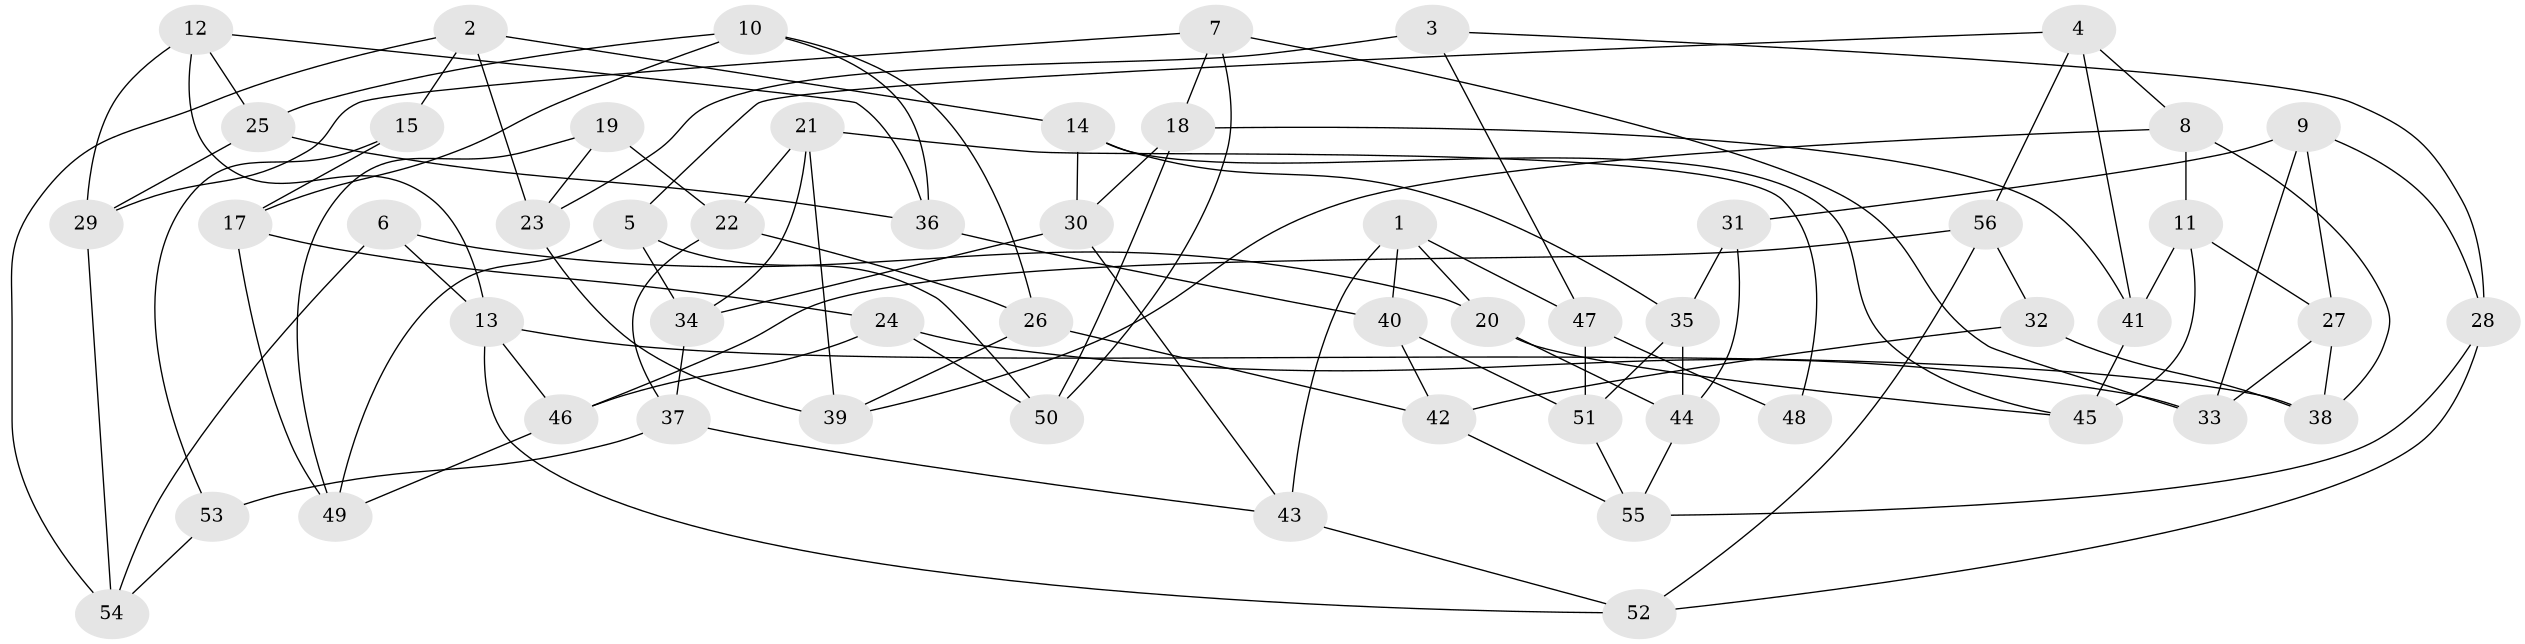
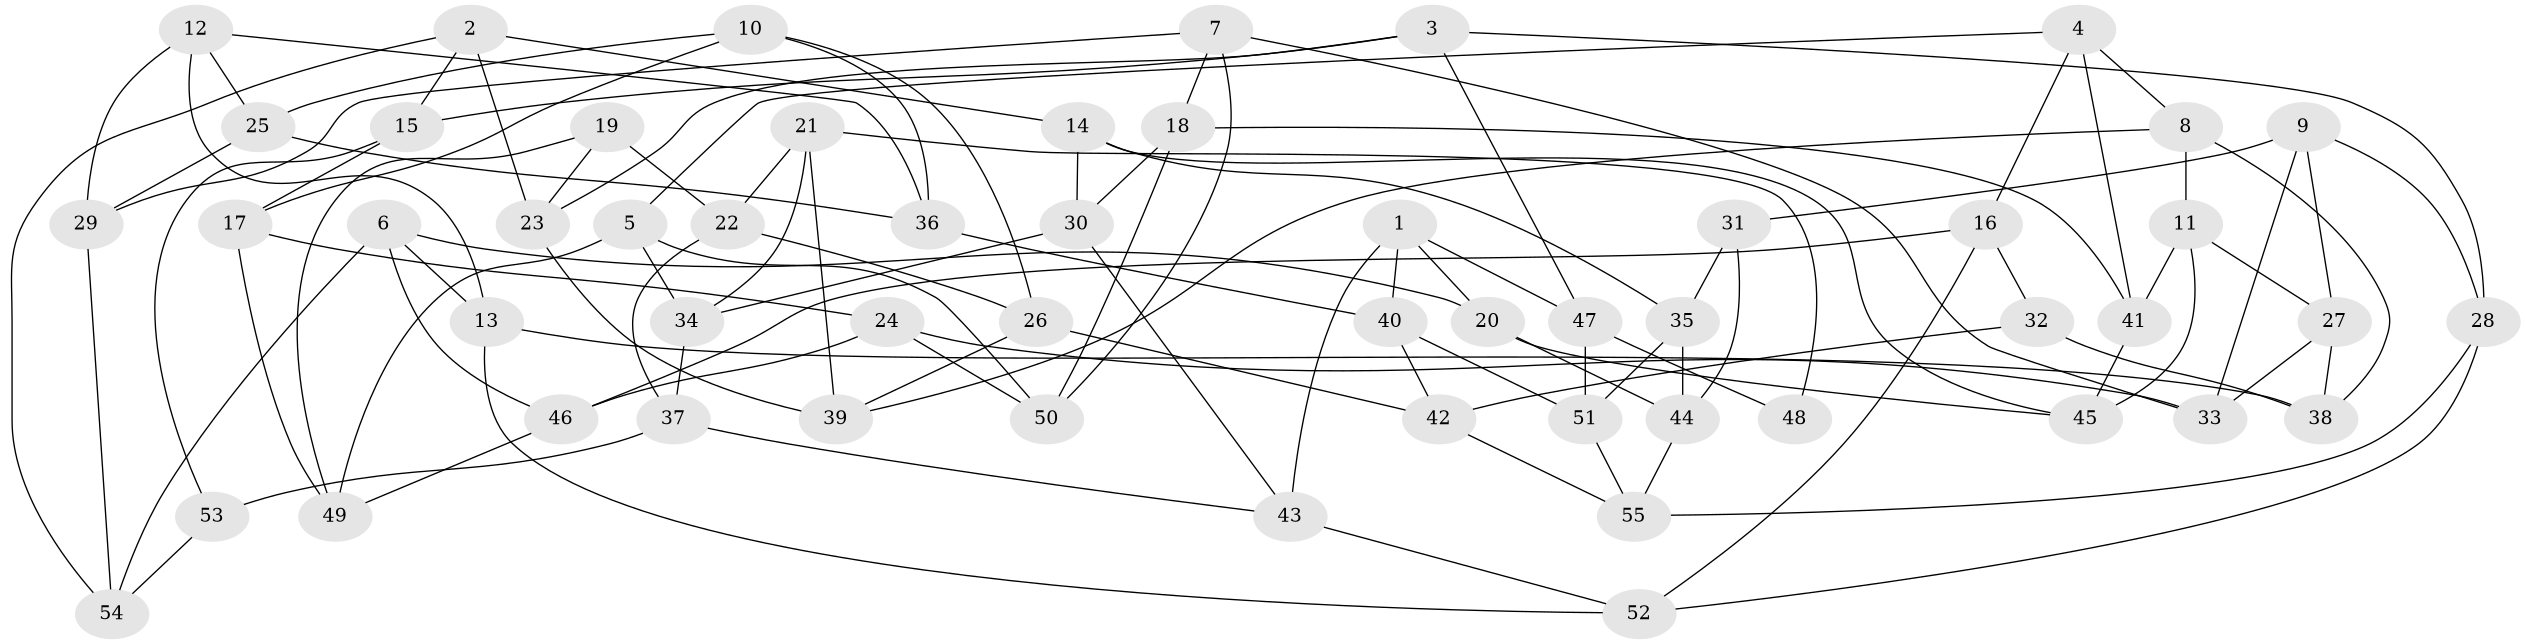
none -> (680, 91)
(1986, 225) -> (1986, 225)
(524, 371) -> (438, 346)
